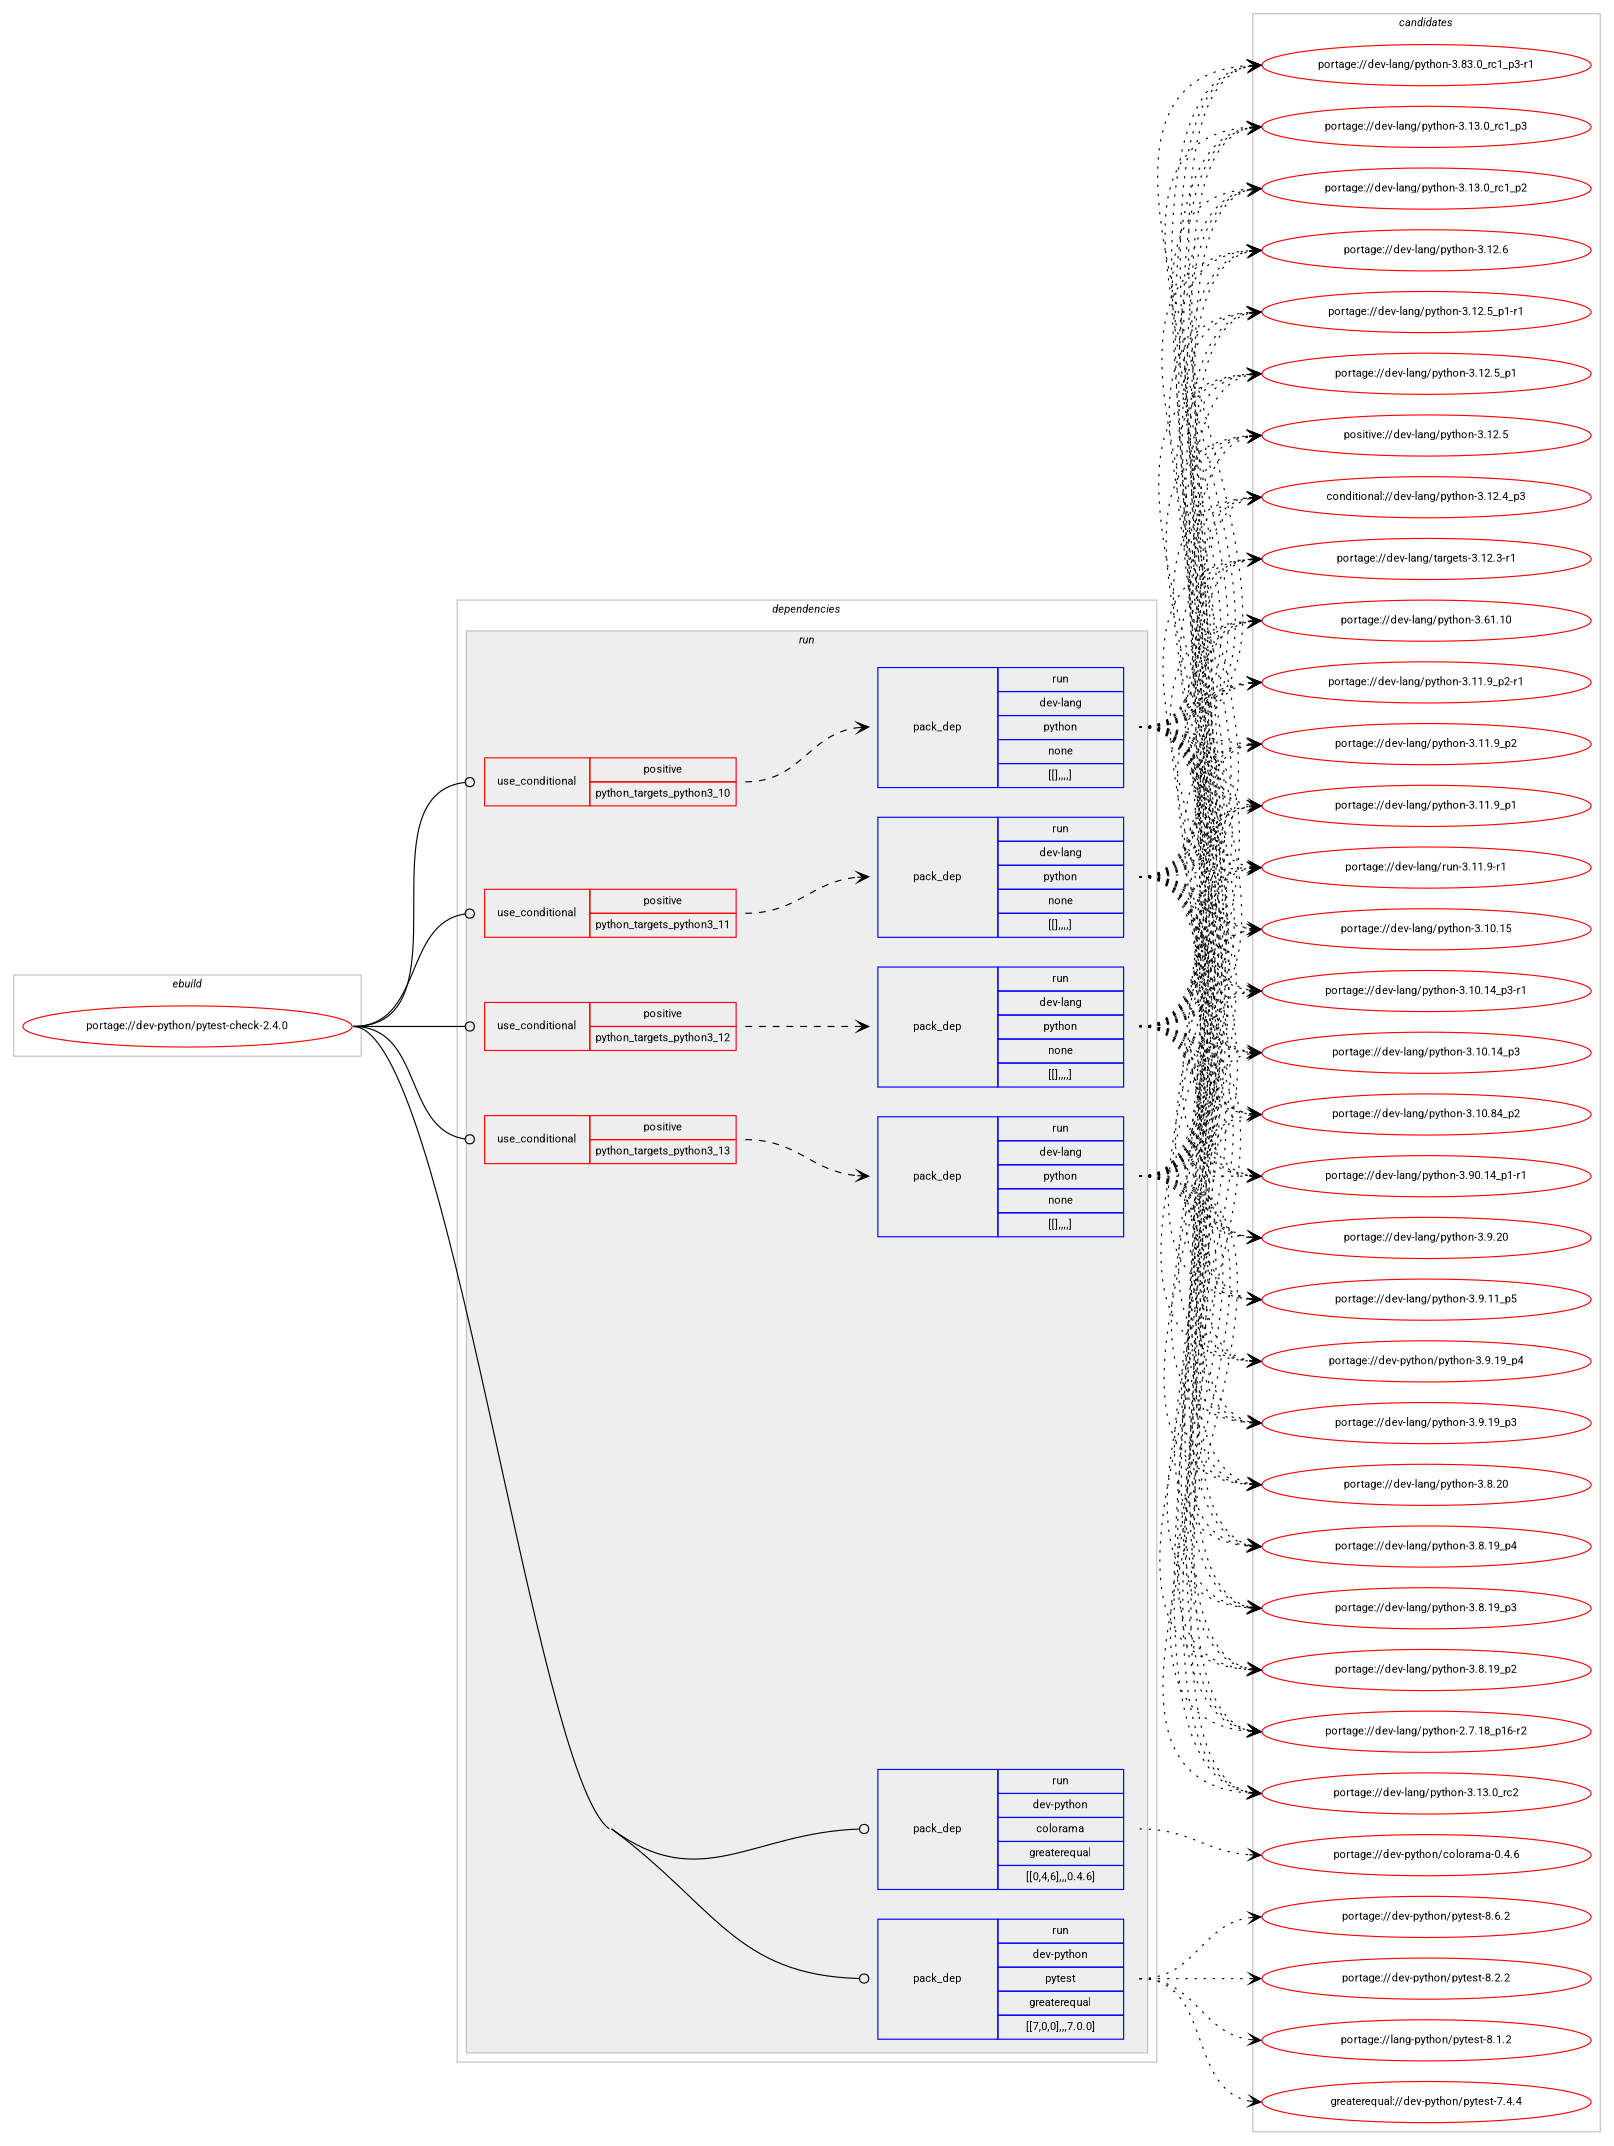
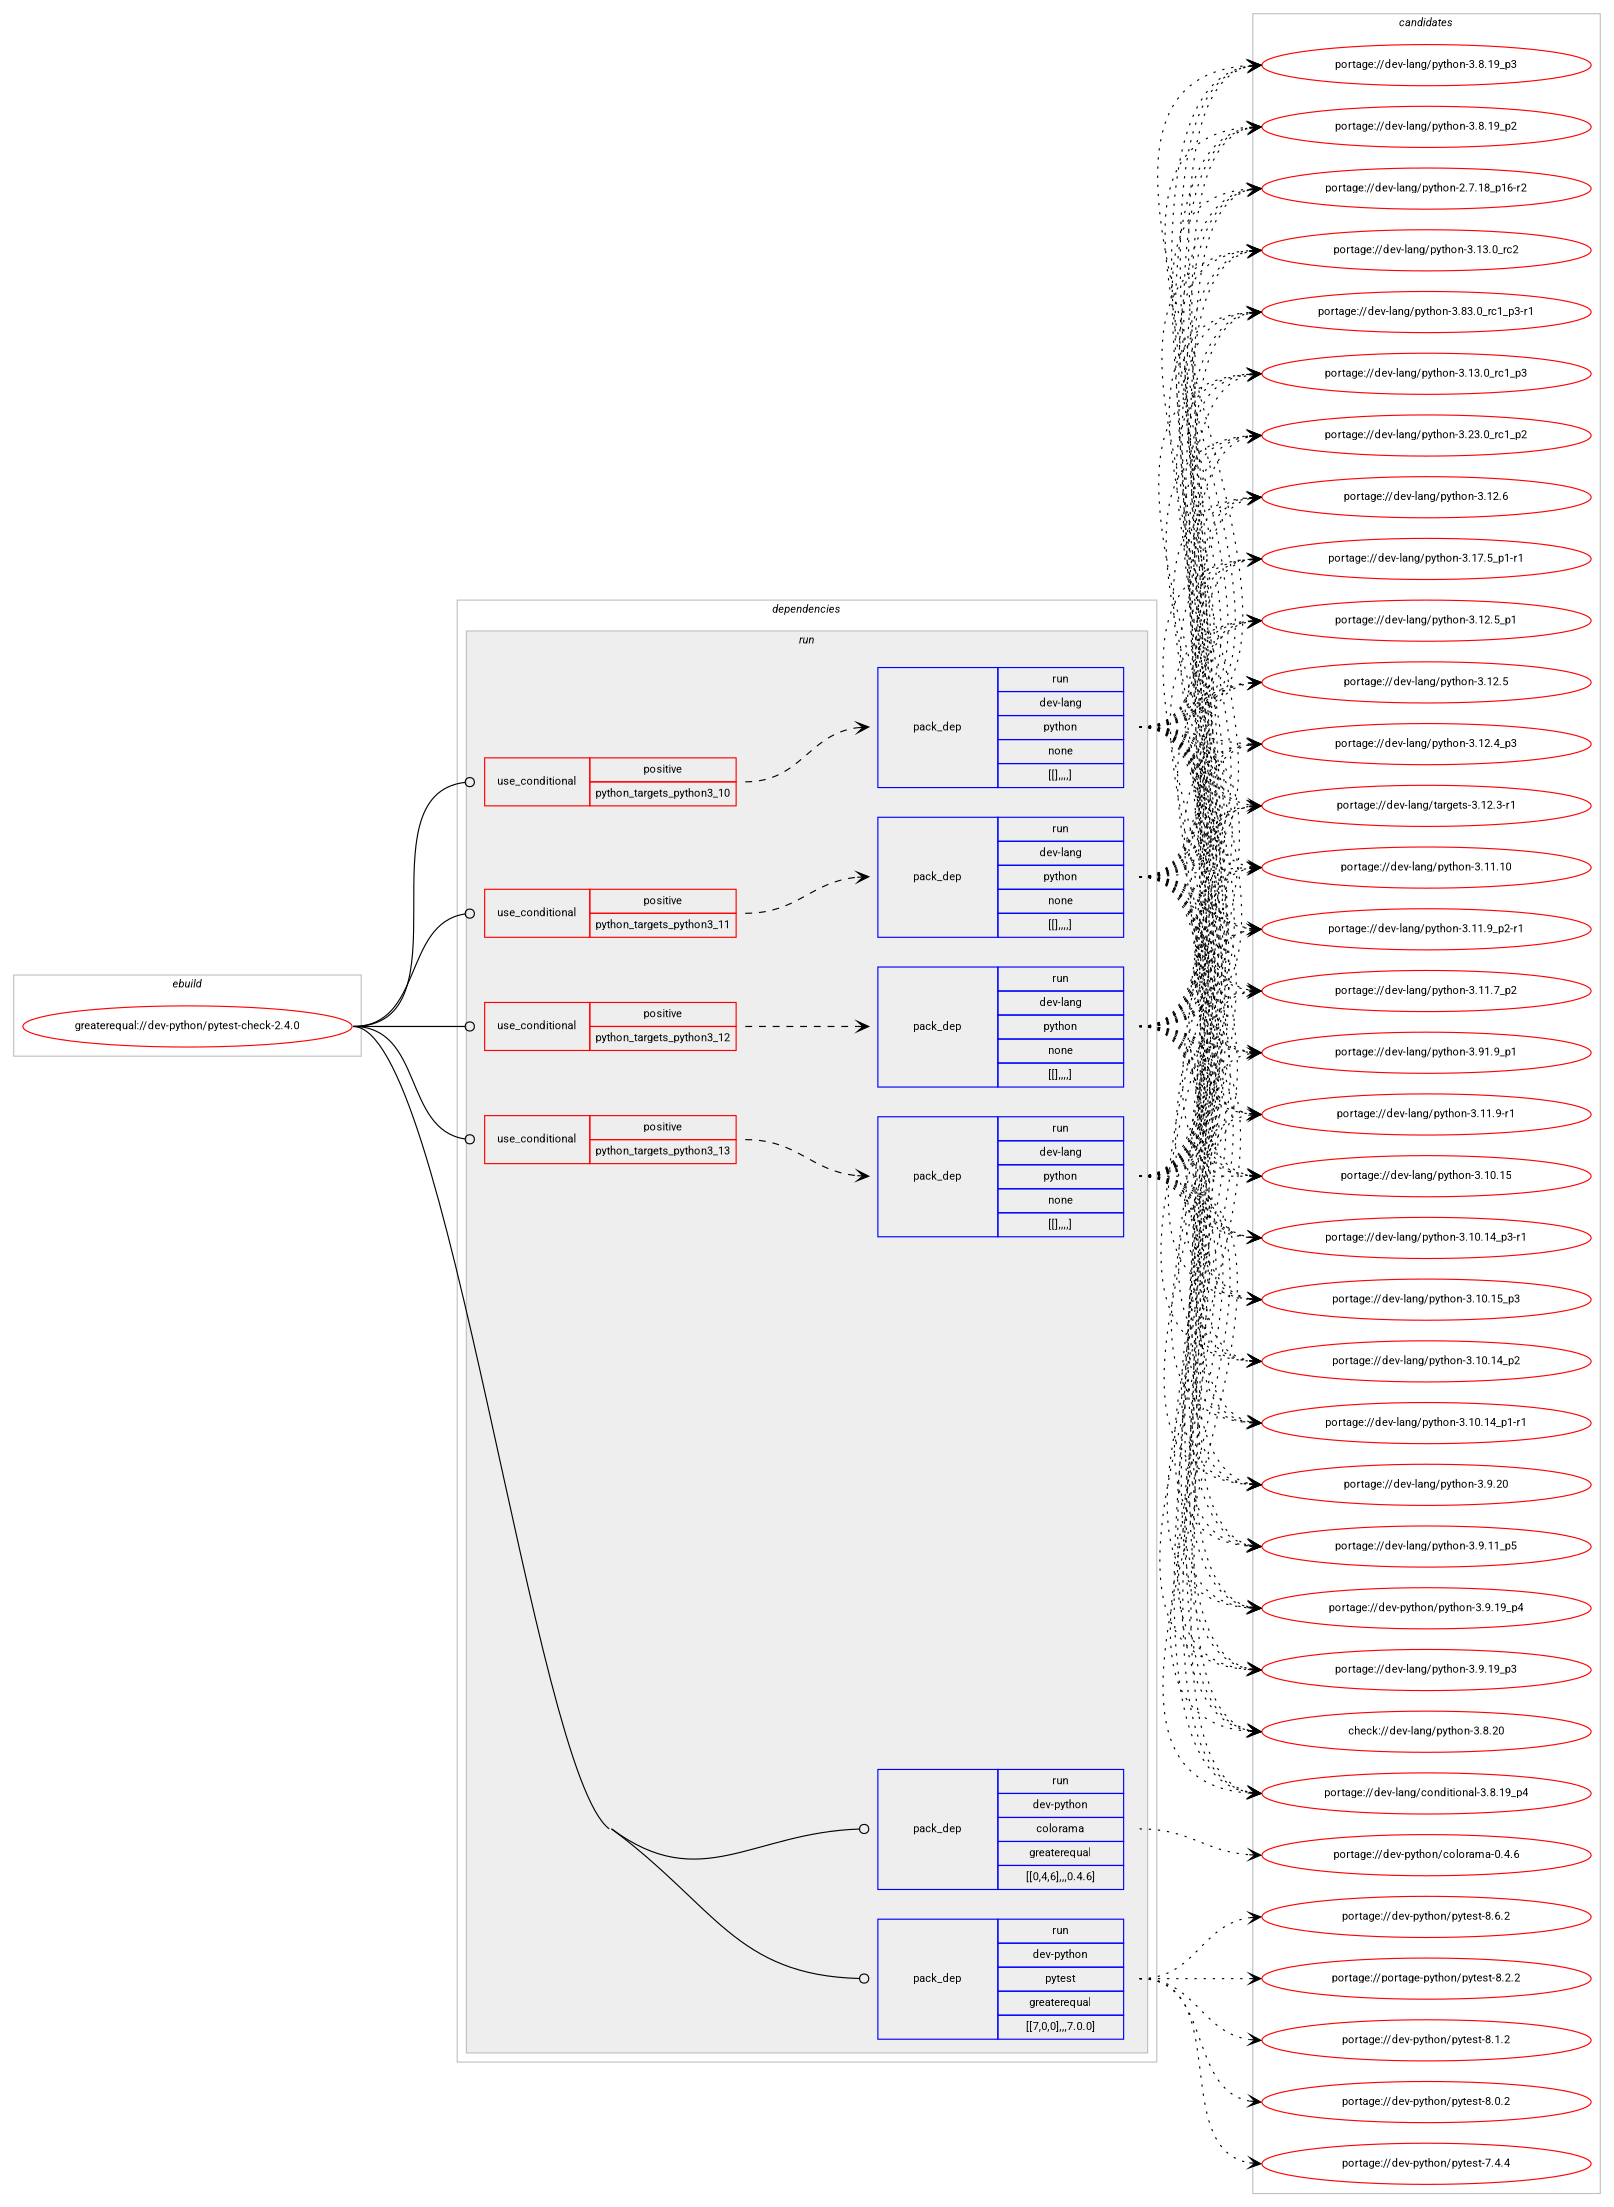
(1427, 189) -> (1427, 436)
(1427, 312) -> (1427, 559)
(1427, 436) -> (1427, 682)
(1427, 497) -> (1427, 744)
(1427, 621) -> (1427, 868)
(1427, 744) -> (1427, 991)
(1427, 806) -> (1427, 1053)
(1427, 868) -> (1427, 1114)
(187, 1026) -> (187, 1026)
(1427, 1053) -> (1427, 1300)
(1427, 1114) -> (1427, 1361)
(1427, 1176) -> (1427, 1423)
(1427, 1485) -> (1427, 1732)
(1427, 1547) -> (1427, 1793)
(1427, 1979) -> (1427, 1979)
(1427, 2040) -> (1427, 2040)
none -> (1427, 2102)
(1427, 2102) -> (1427, 2164)
